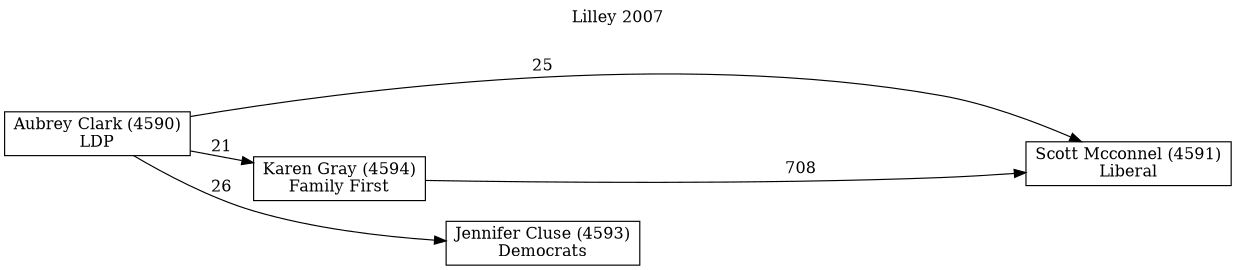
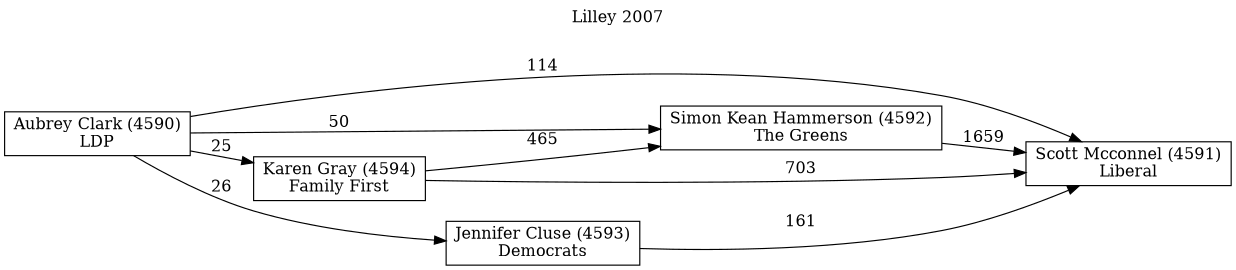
(543, 66) -> (543, 66)
none -> (801, 128)
(222, 147) -> (222, 147)
(801, 169) -> (801, 169)
none -> (858, 242)
